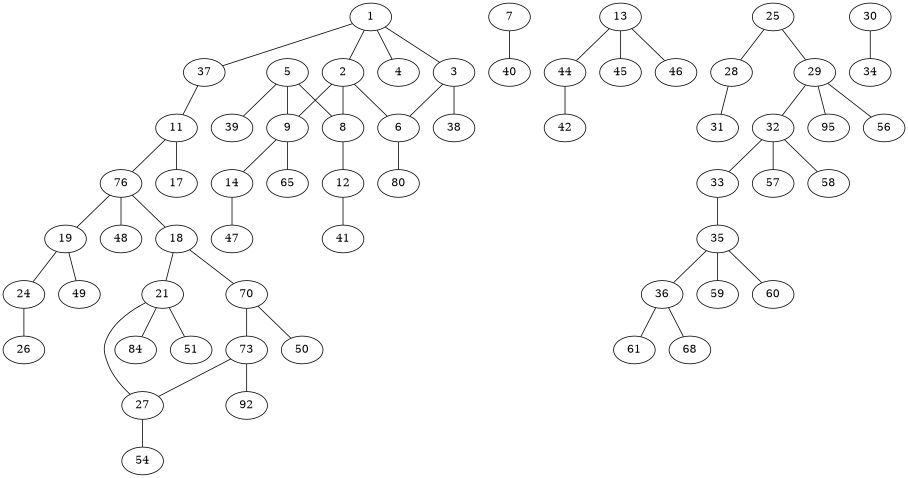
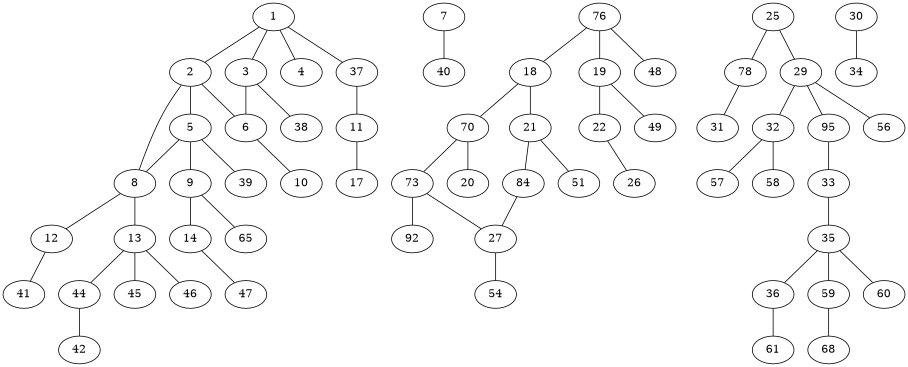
(732, 72) -> (745, 72)
(319, 97) -> (190, 100)
(149, 156) -> none
(745, 156) -> (829, 156)
(399, 183) -> (301, 183)
none -> (135, 211)
(24, 294) -> (600, 128)
(676, 322) -> (829, 322)
(105, 343) -> (510, 211)
(302, 350) -> (468, 183)
